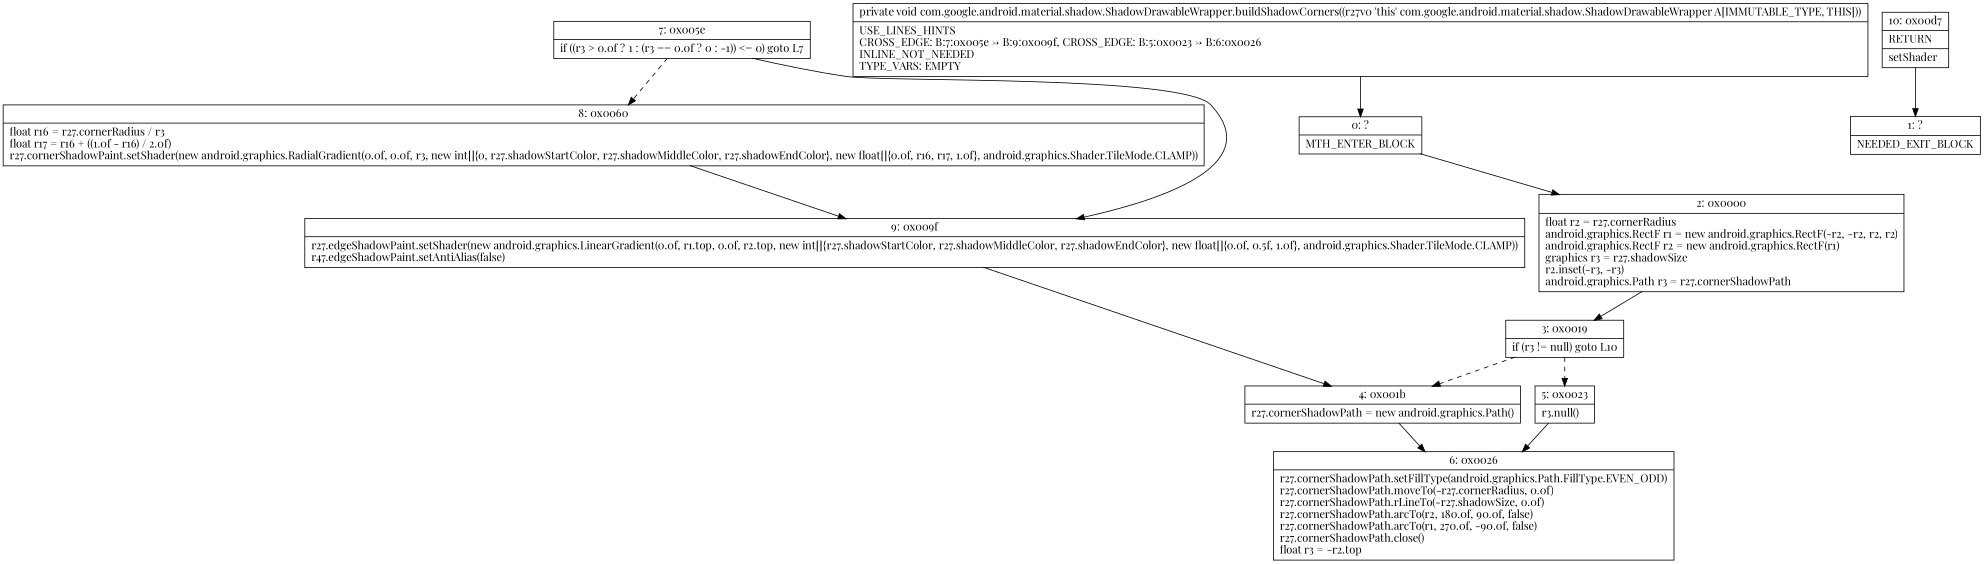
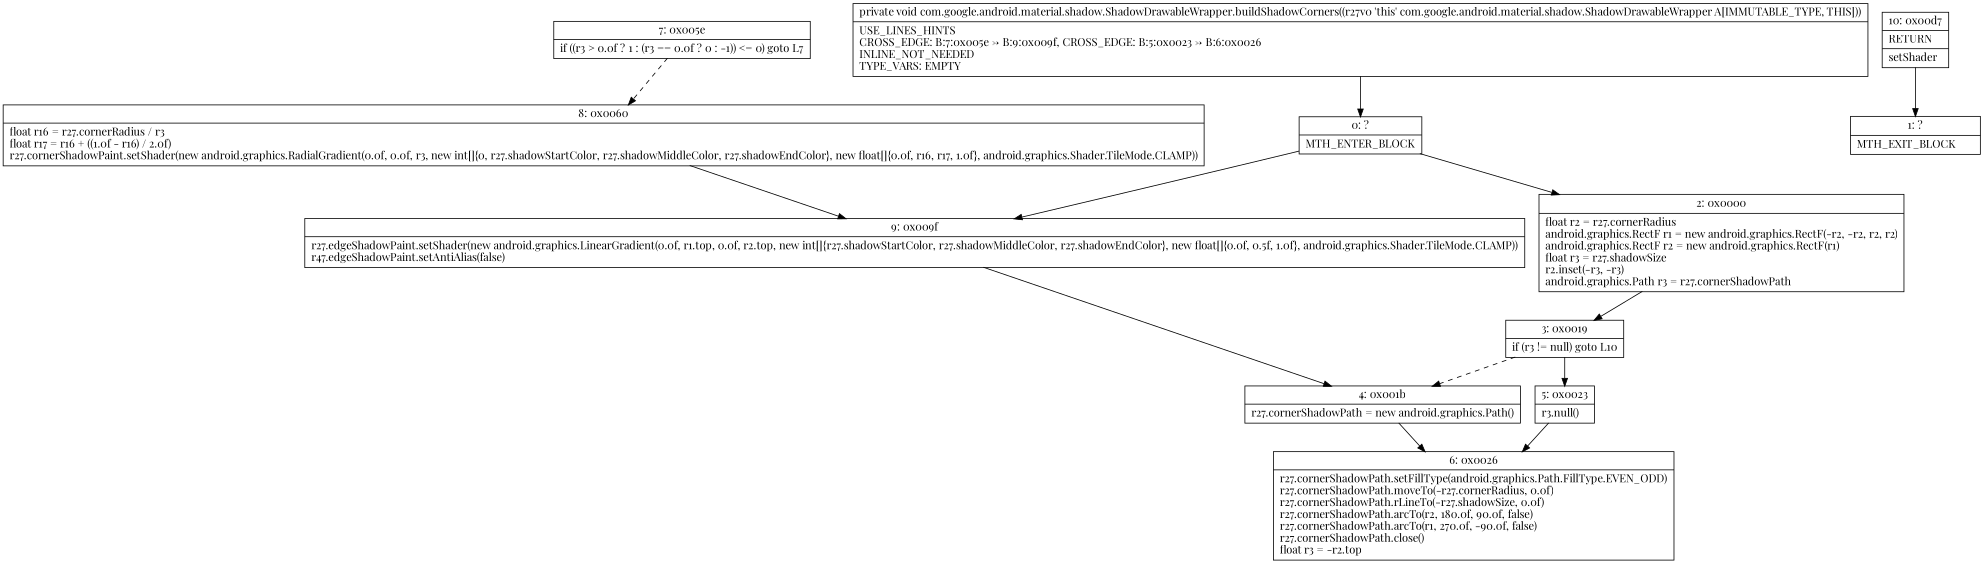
(1086, 84) -> (1161, 184)
(1915, 144) -> (1906, 144)
(1617, 258) -> (1606, 258)
(1565, 368) -> (1565, 368)
